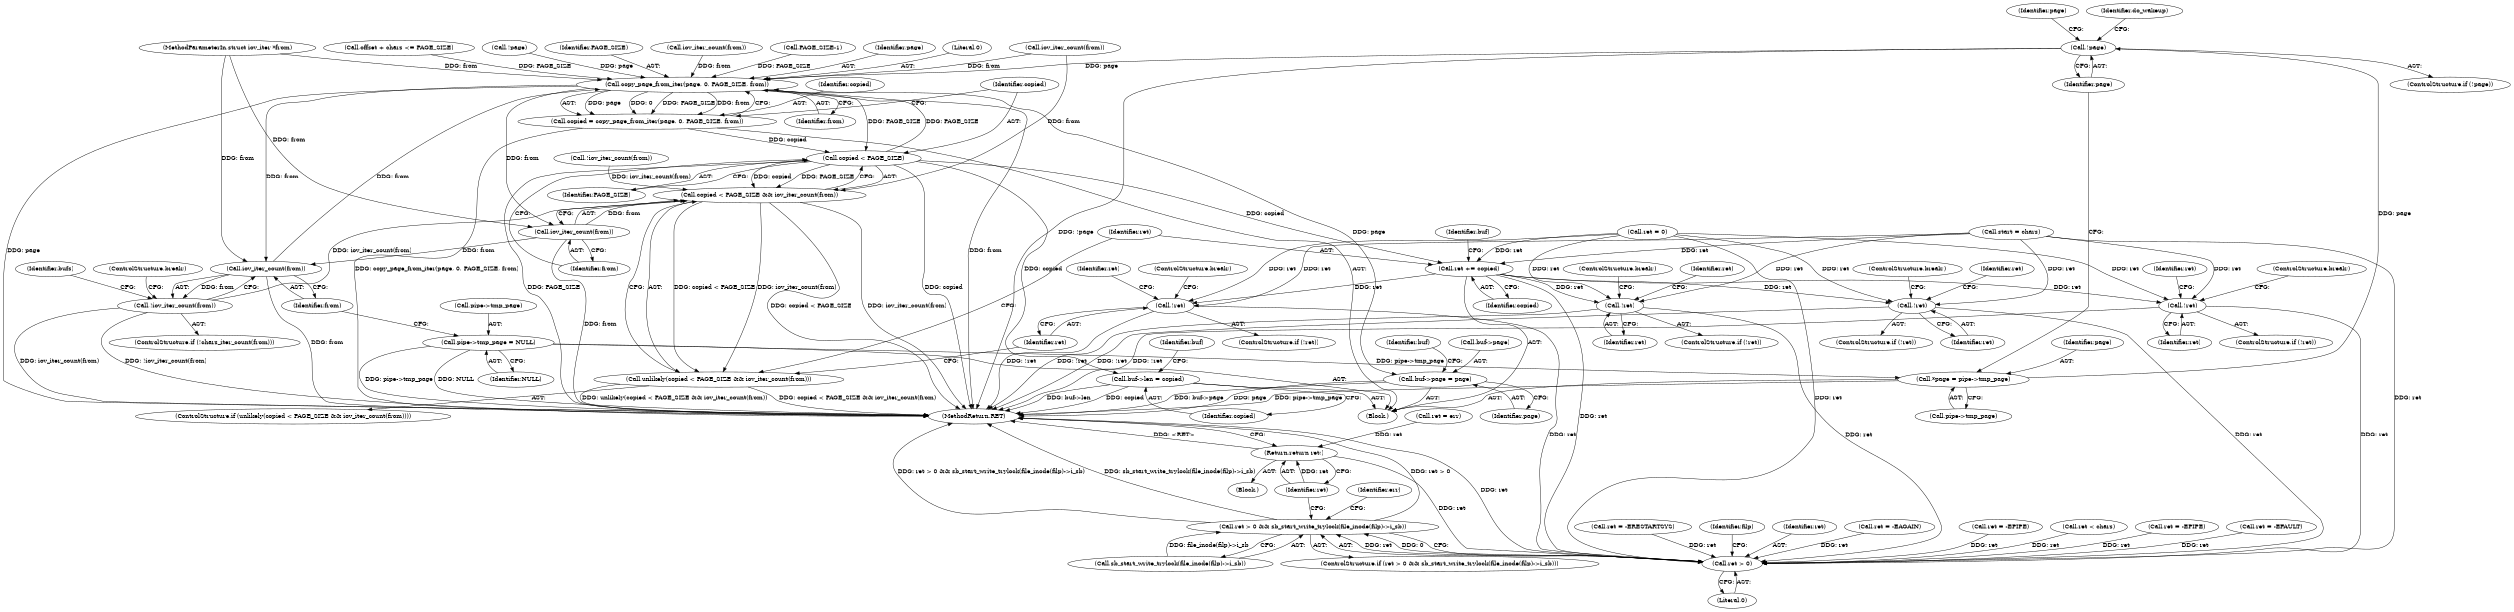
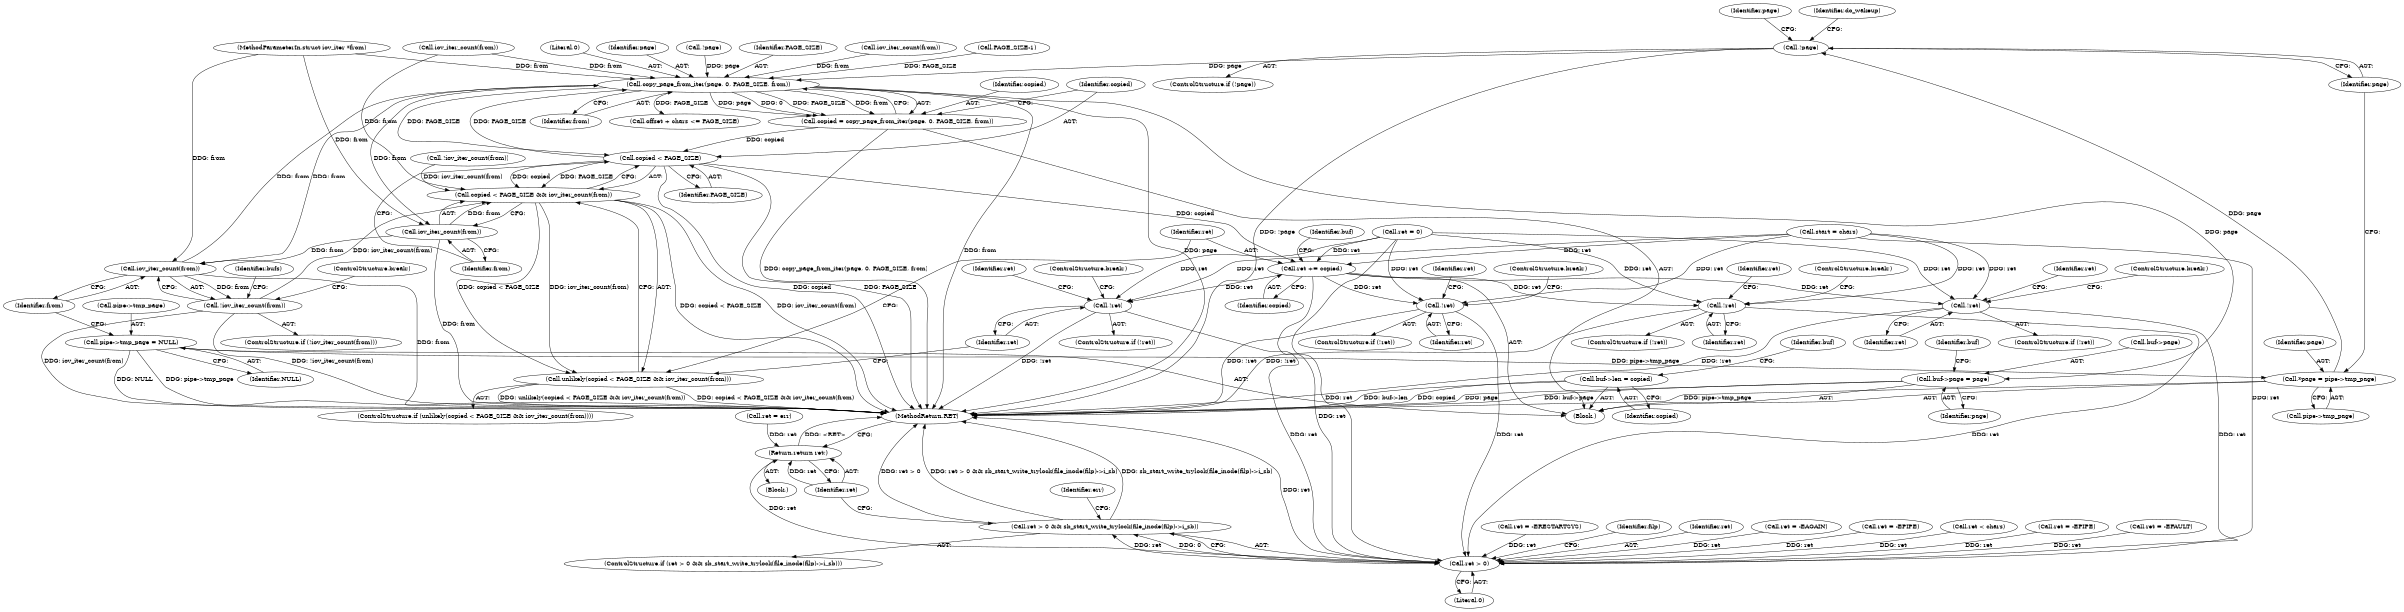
(519, 70) -> (657, 99)
(1023, 266) -> none
(205, 343) -> (311, 343)
(1498, 550) -> (1068, 547)
(1170, 564) -> none
